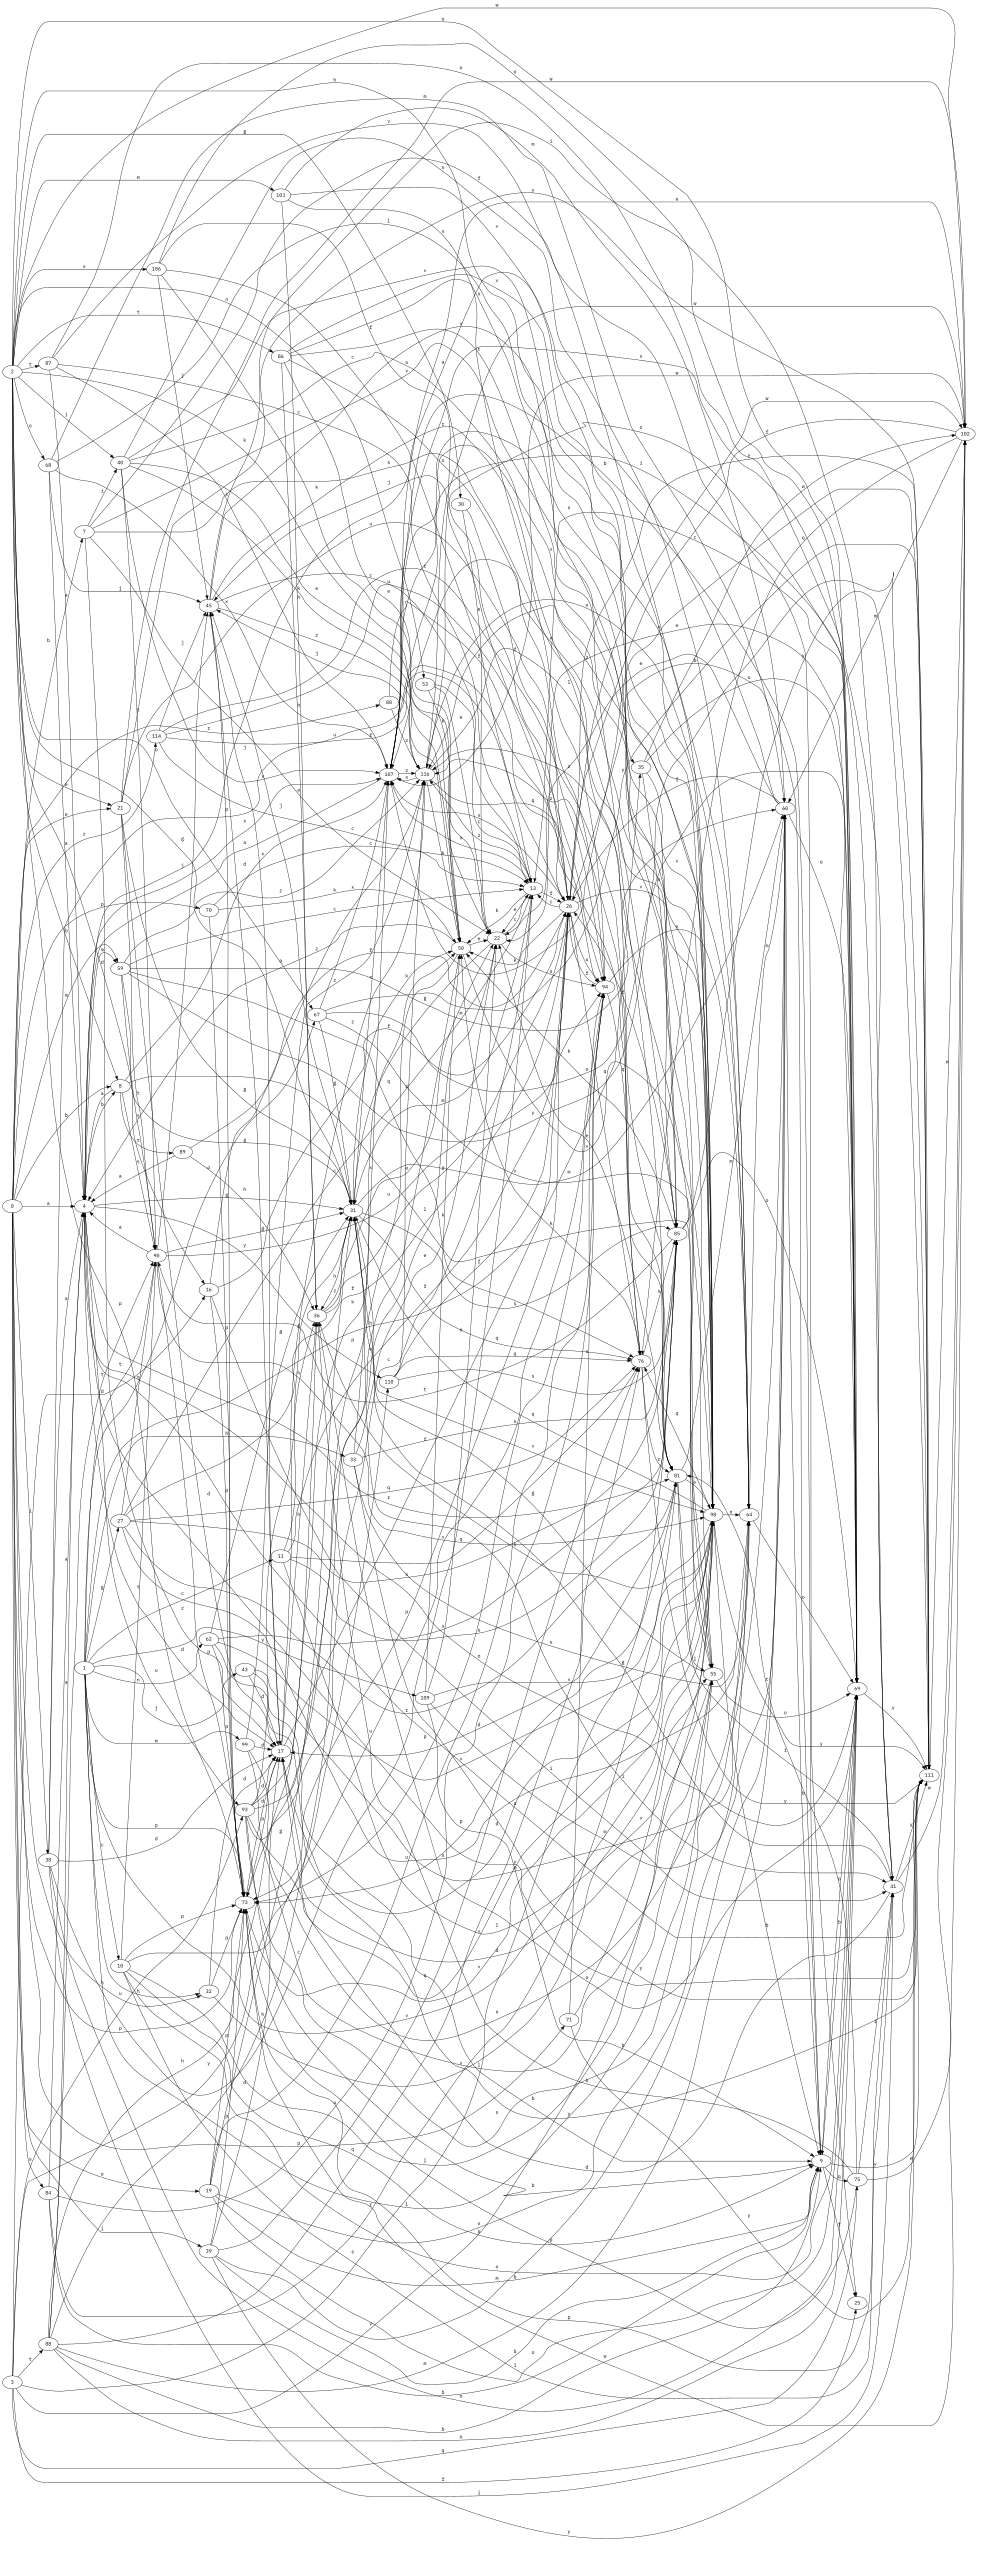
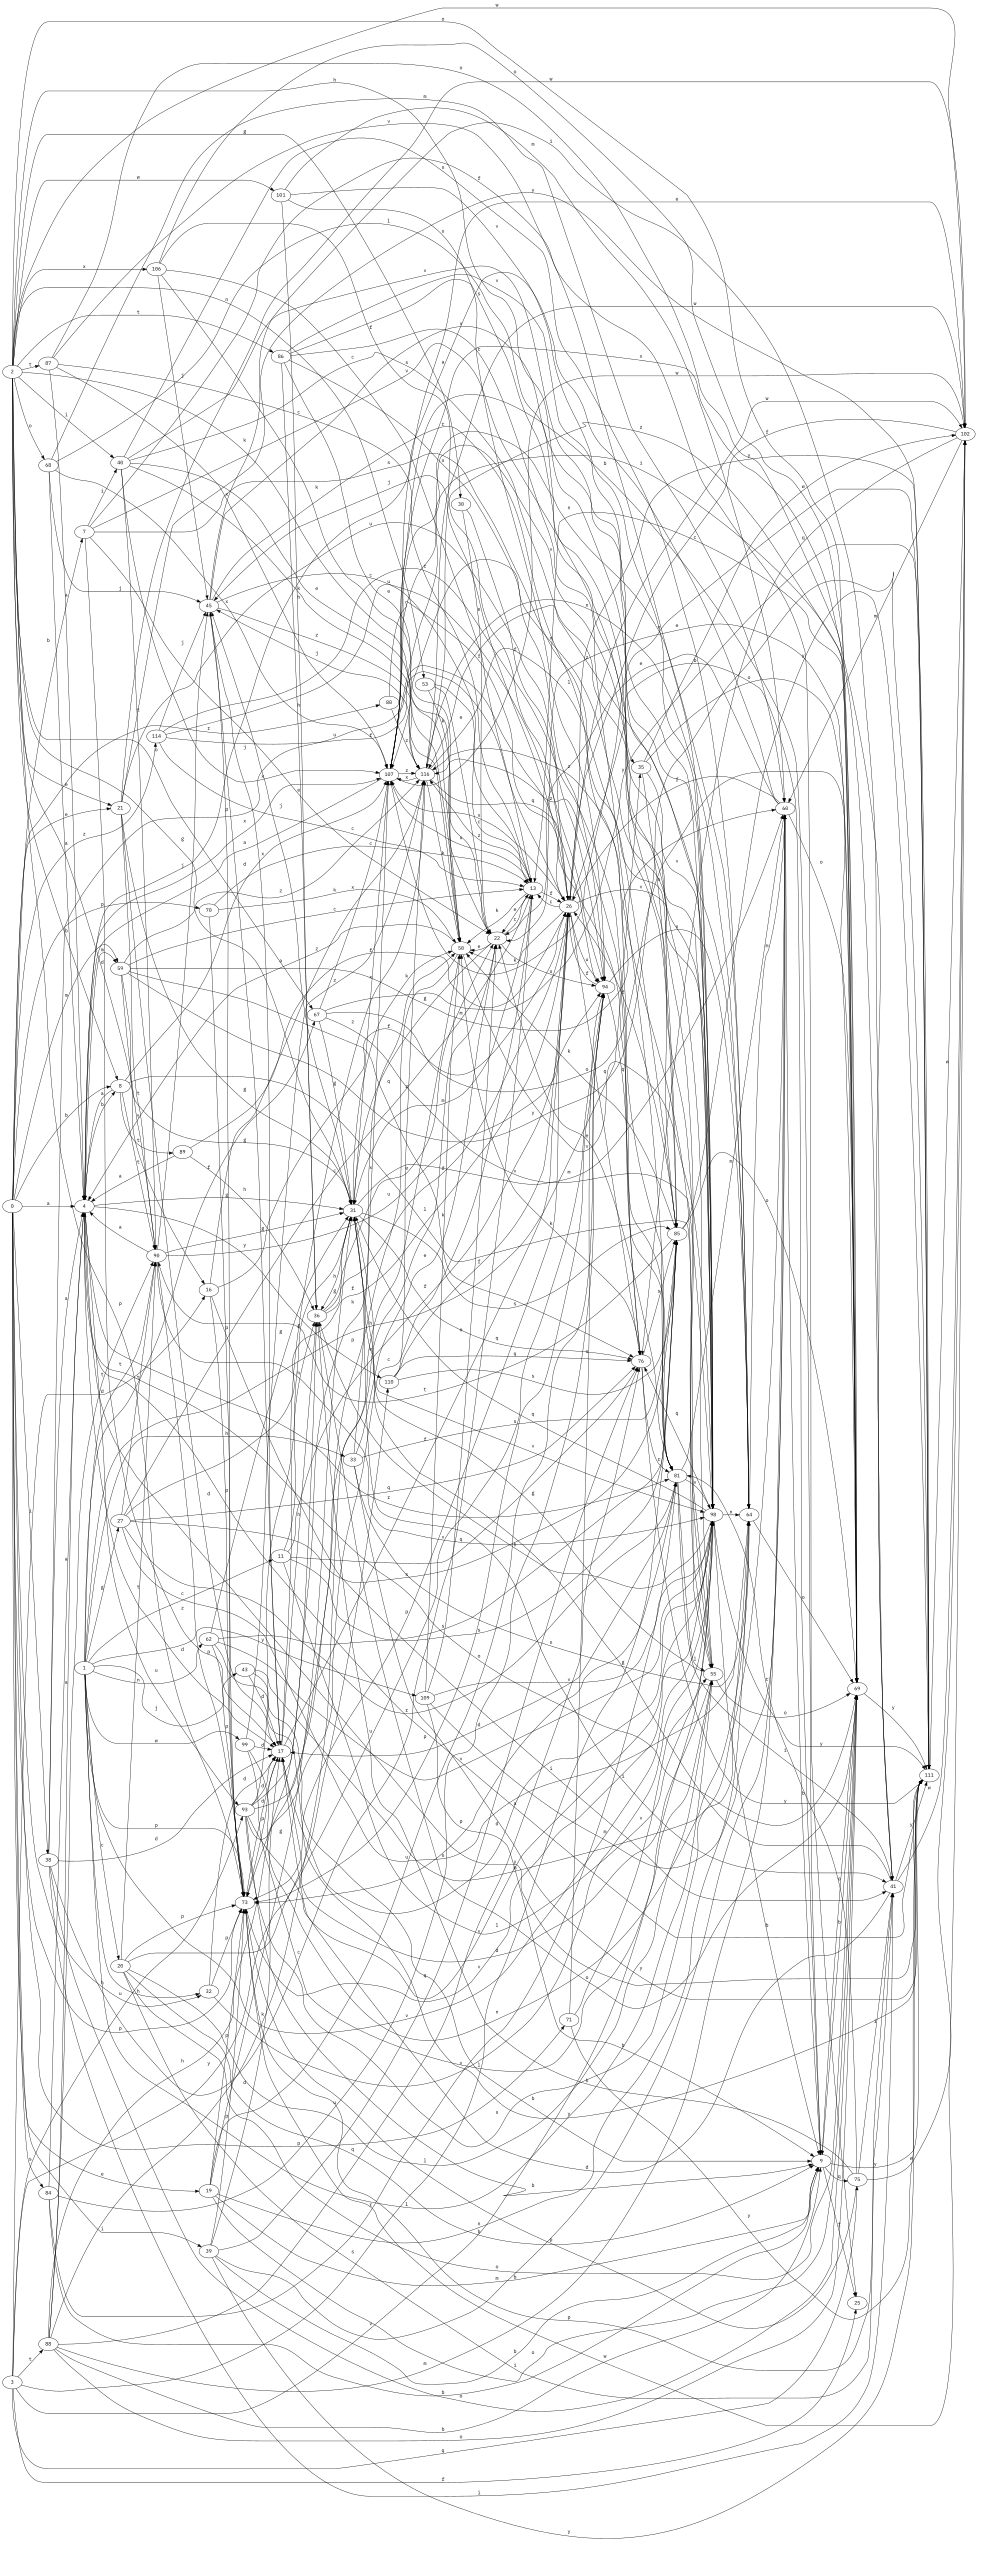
(477, 943) -> (481, 949)
(209, 1168) -> (209, 1168)
(335, 1291) -> (335, 1291)
(120, 1966) -> (120, 1966)
